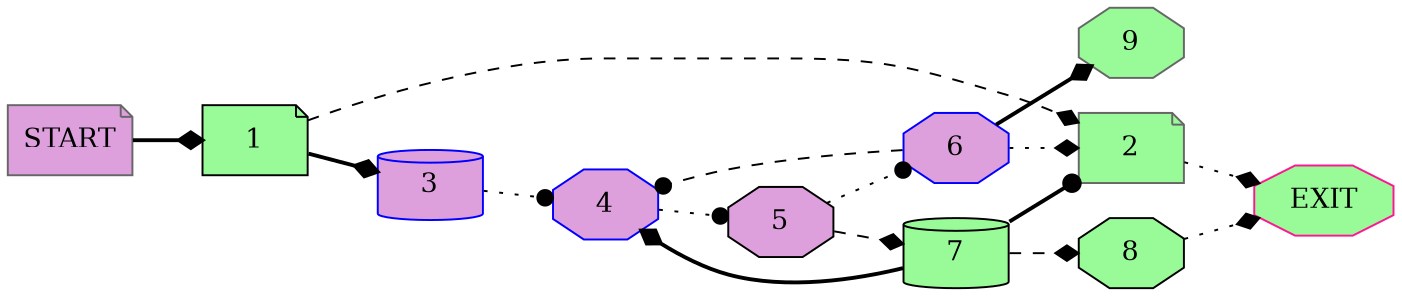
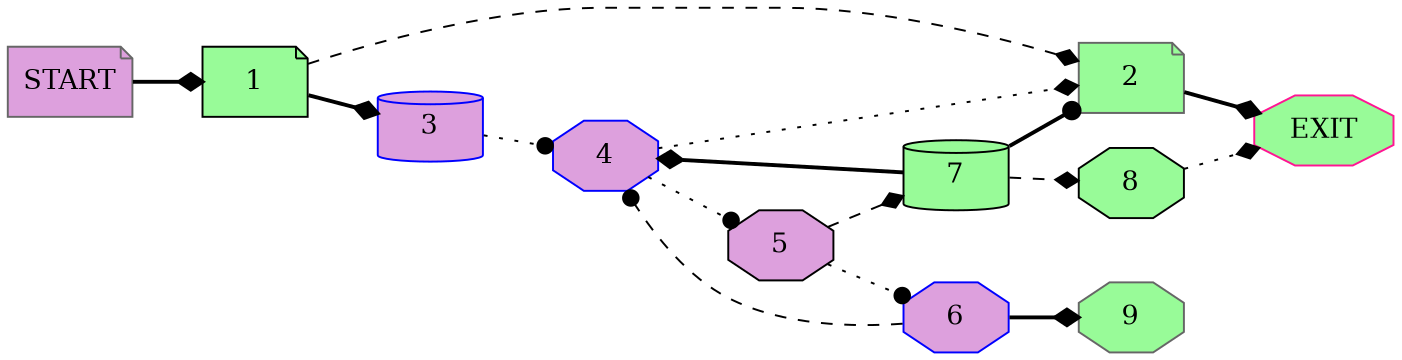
(1032, 148) -> (857, 119)
(1210, 169) -> (1210, 99)
